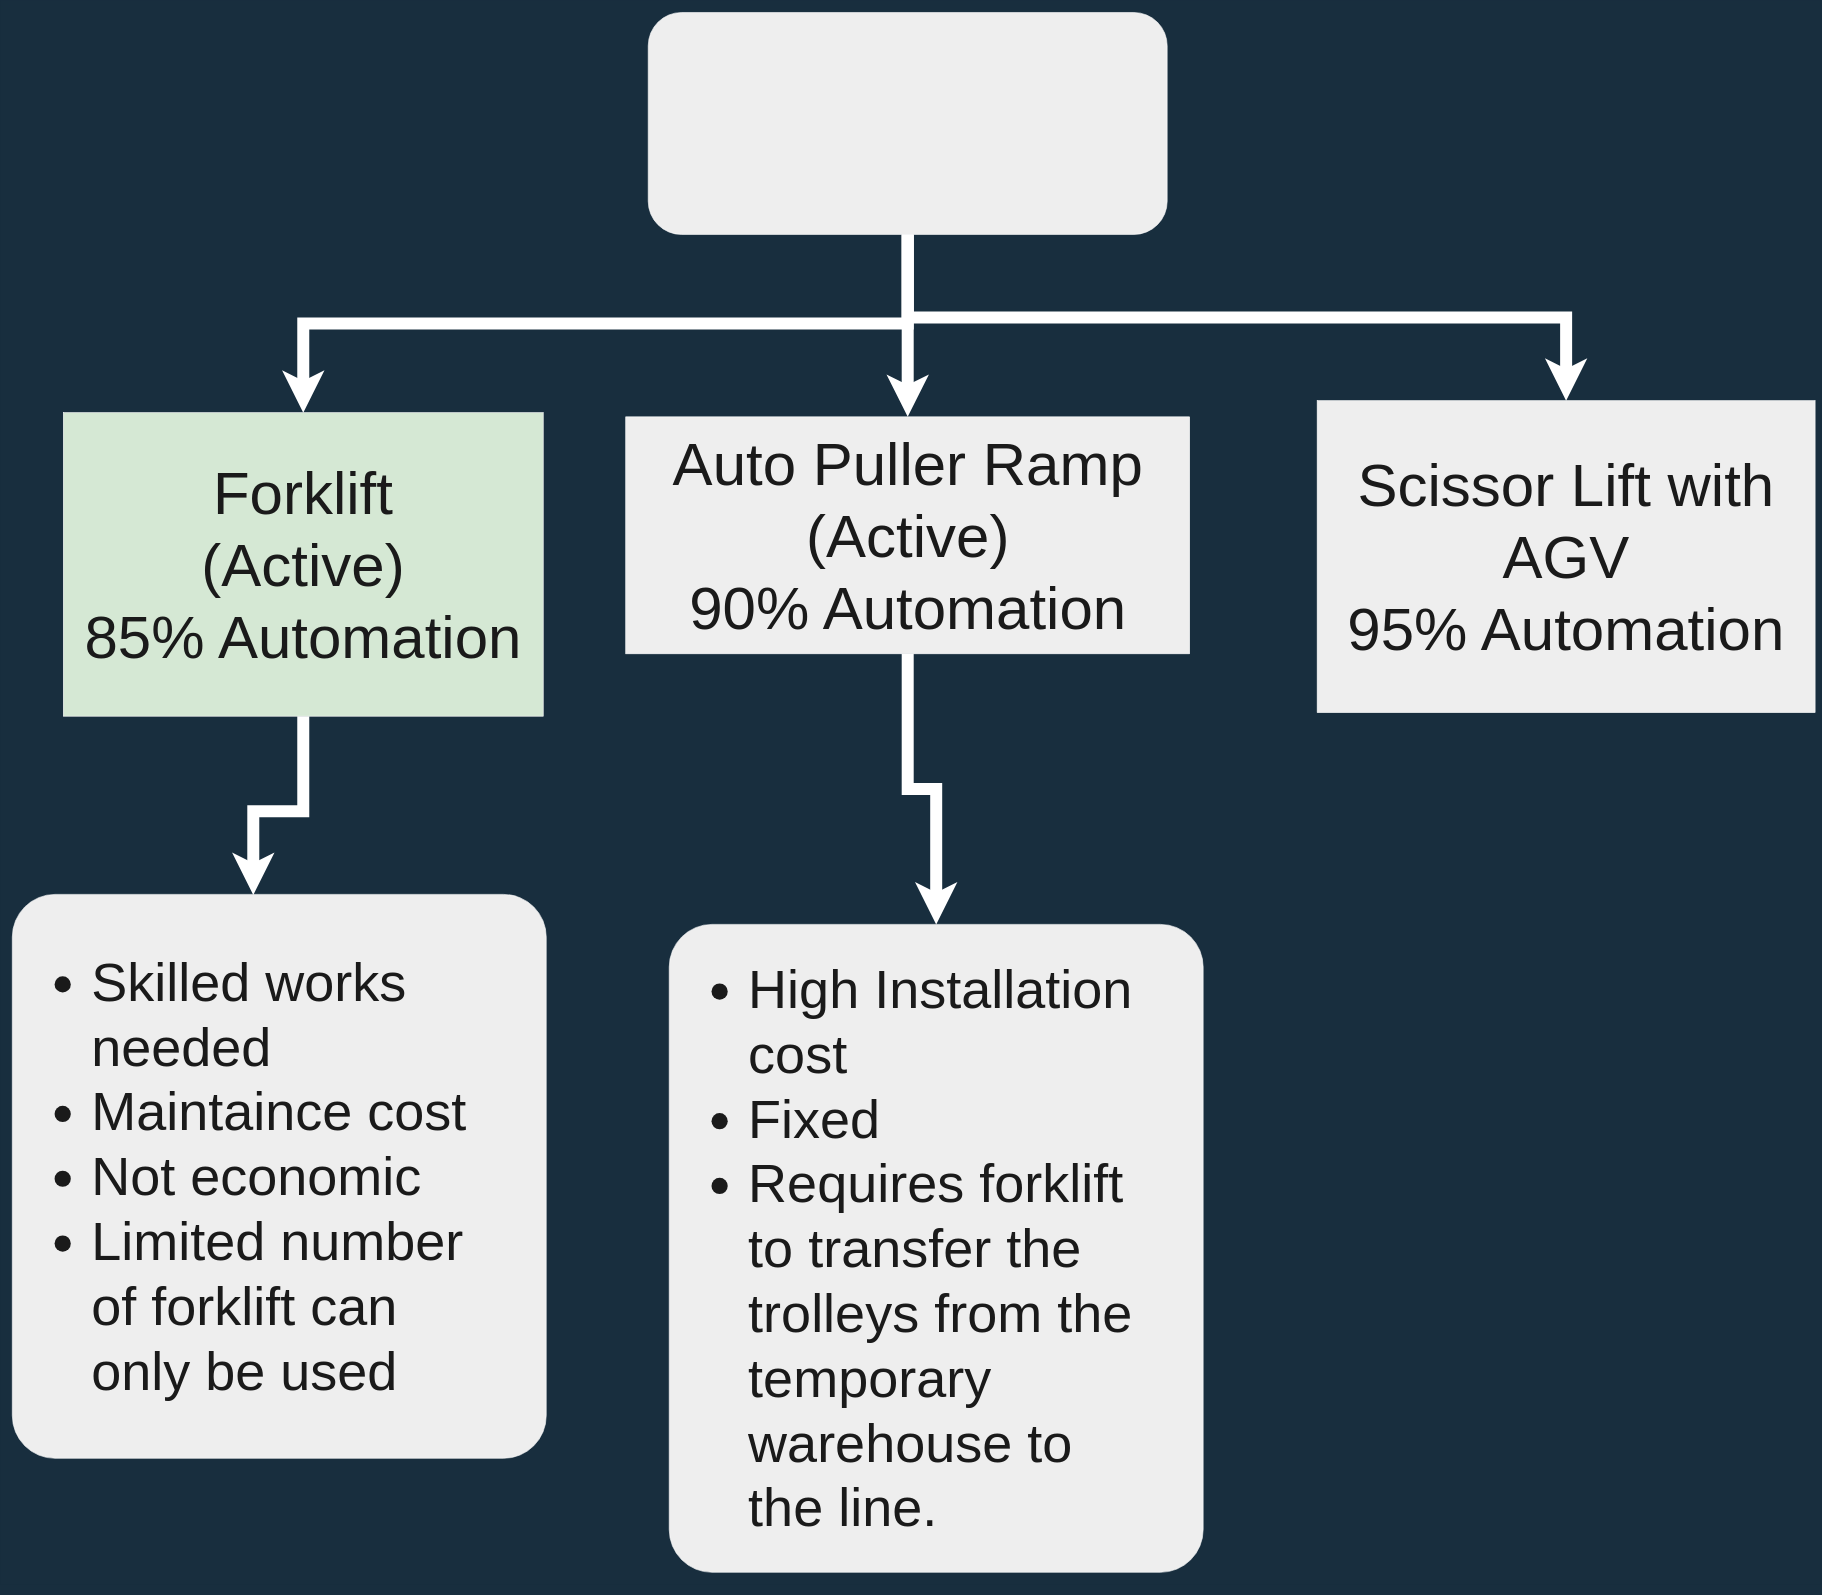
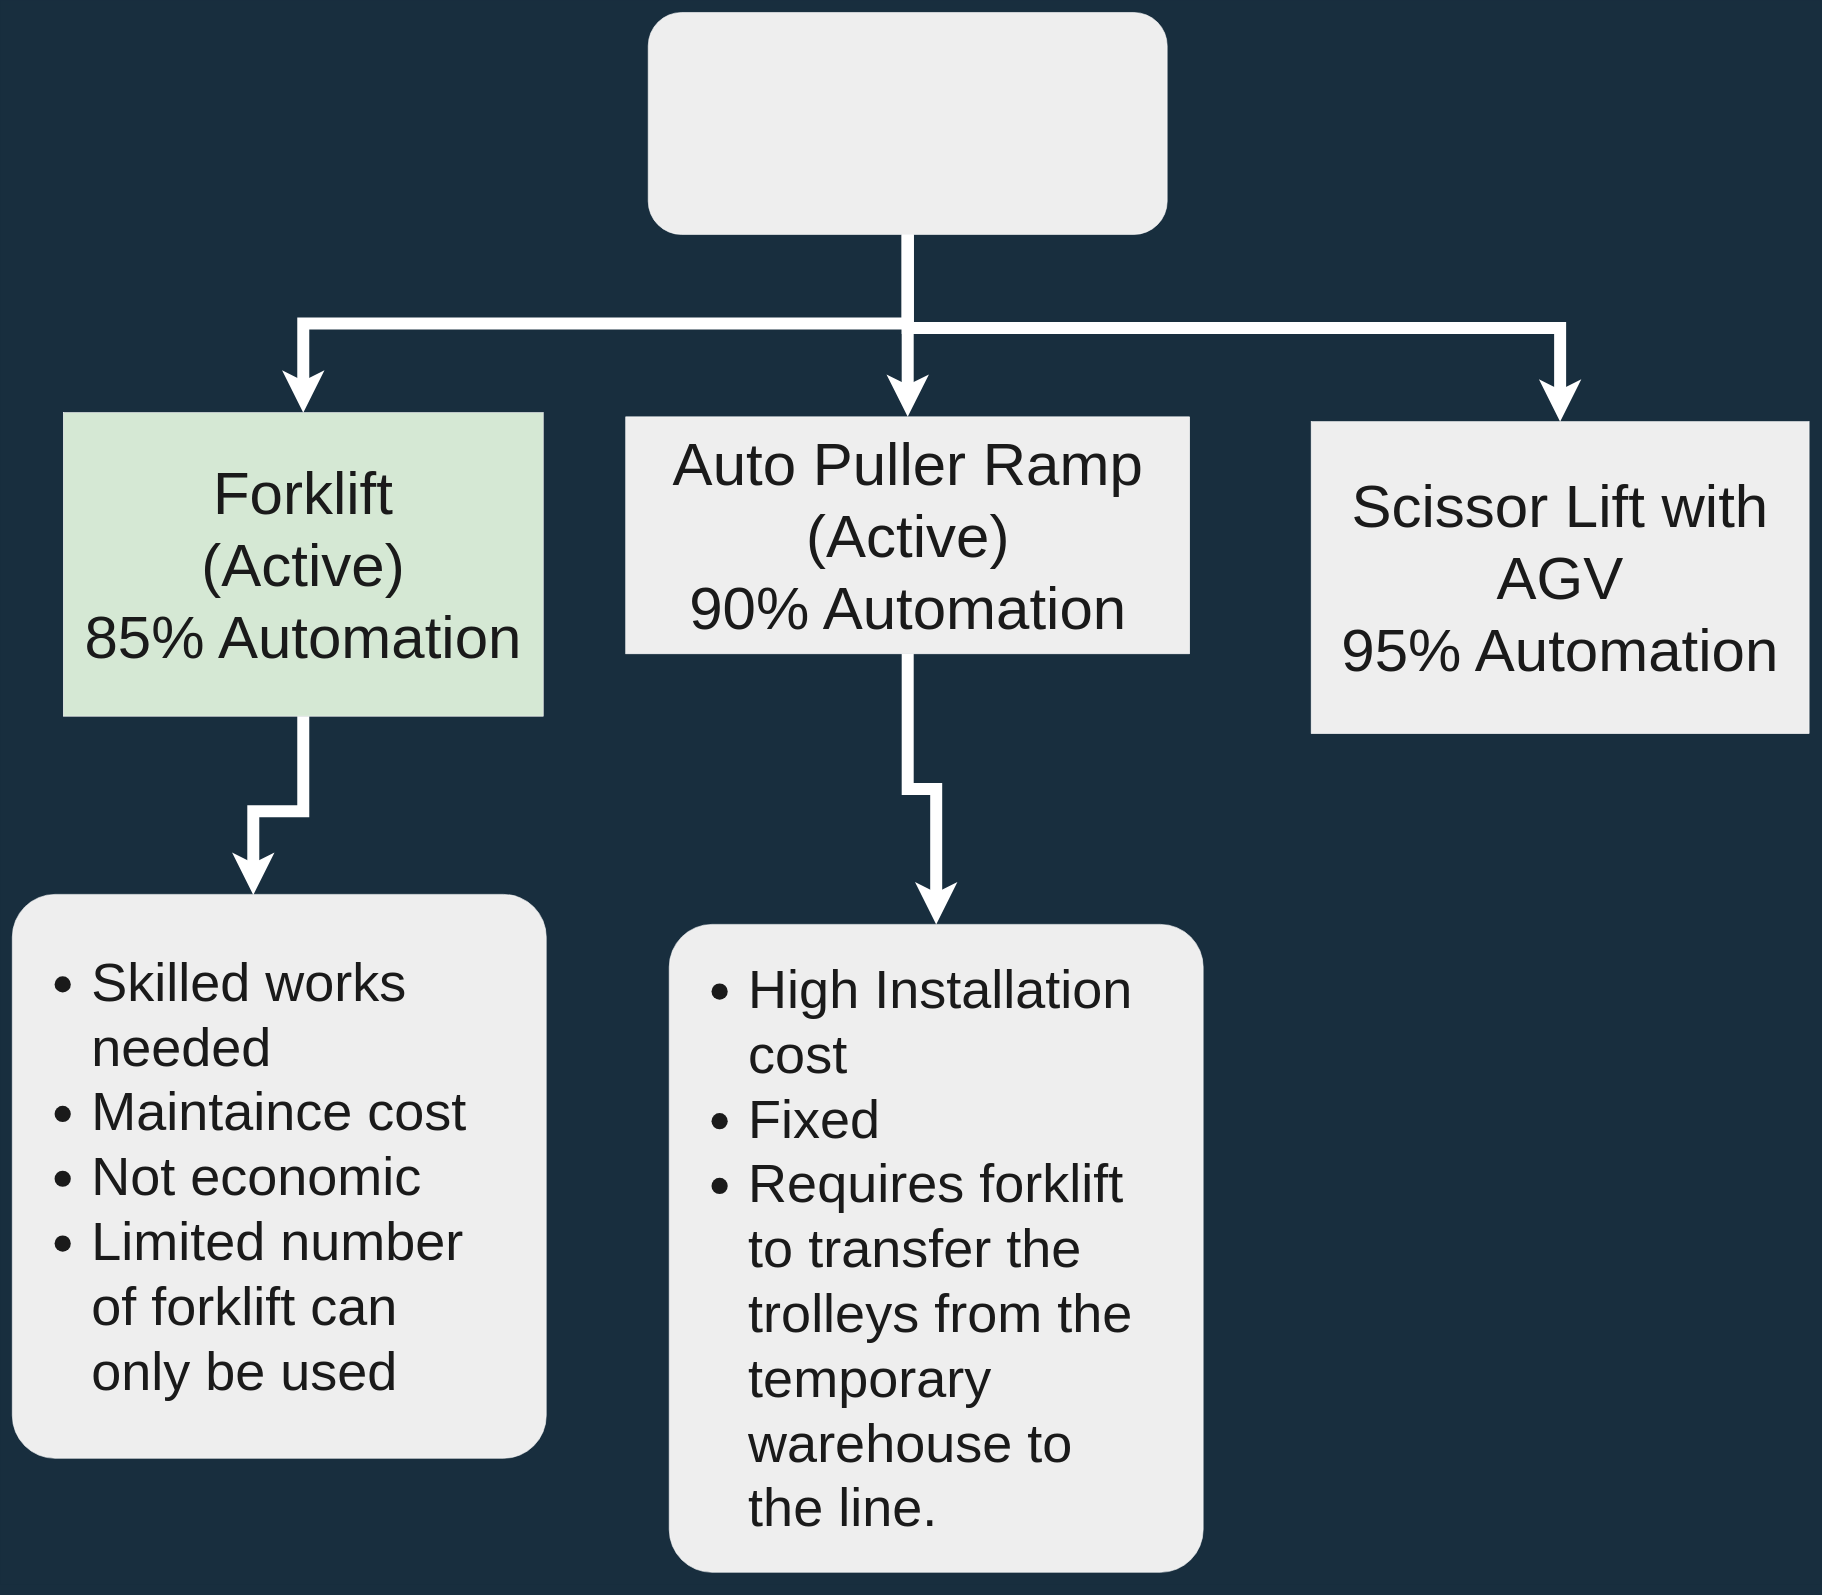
(1566, 557) -> (1560, 578)
